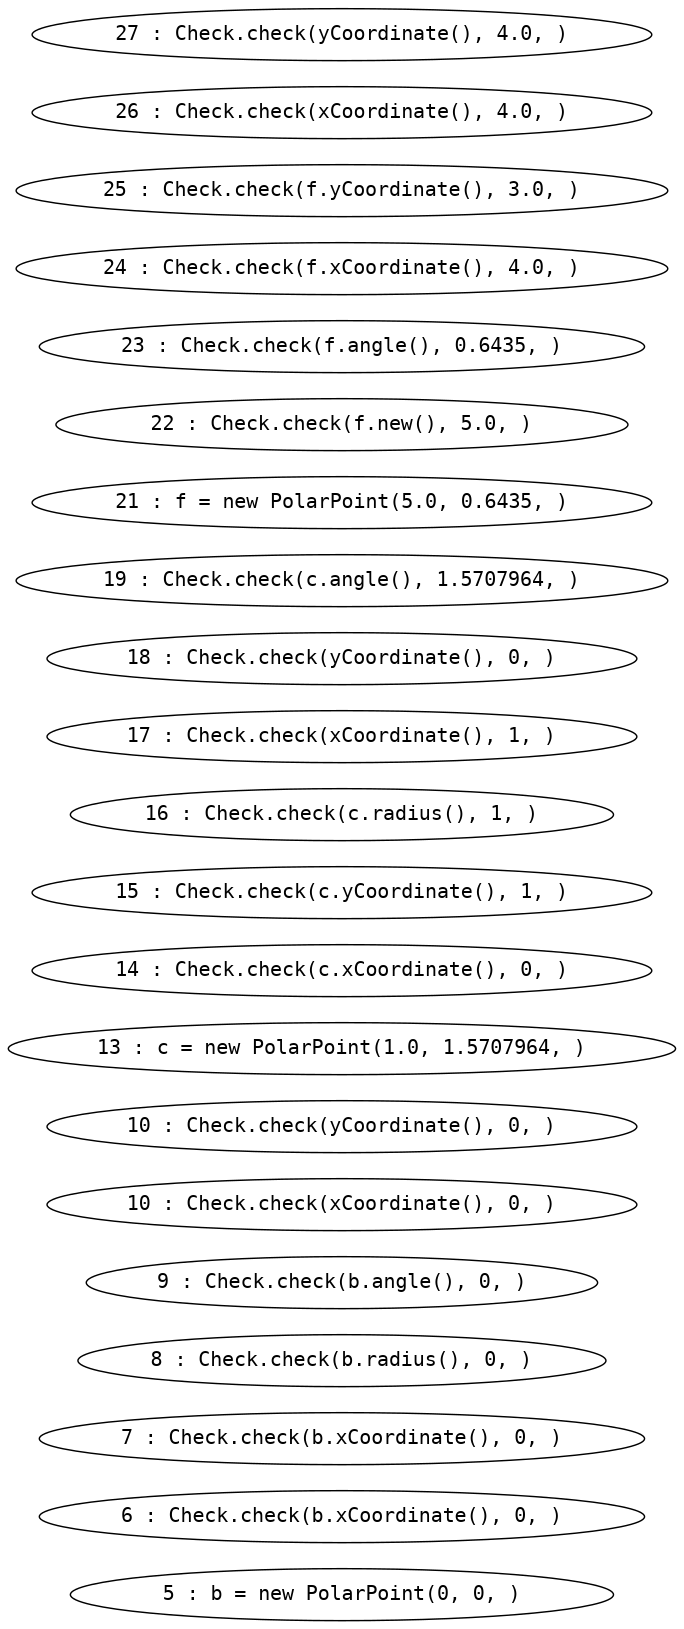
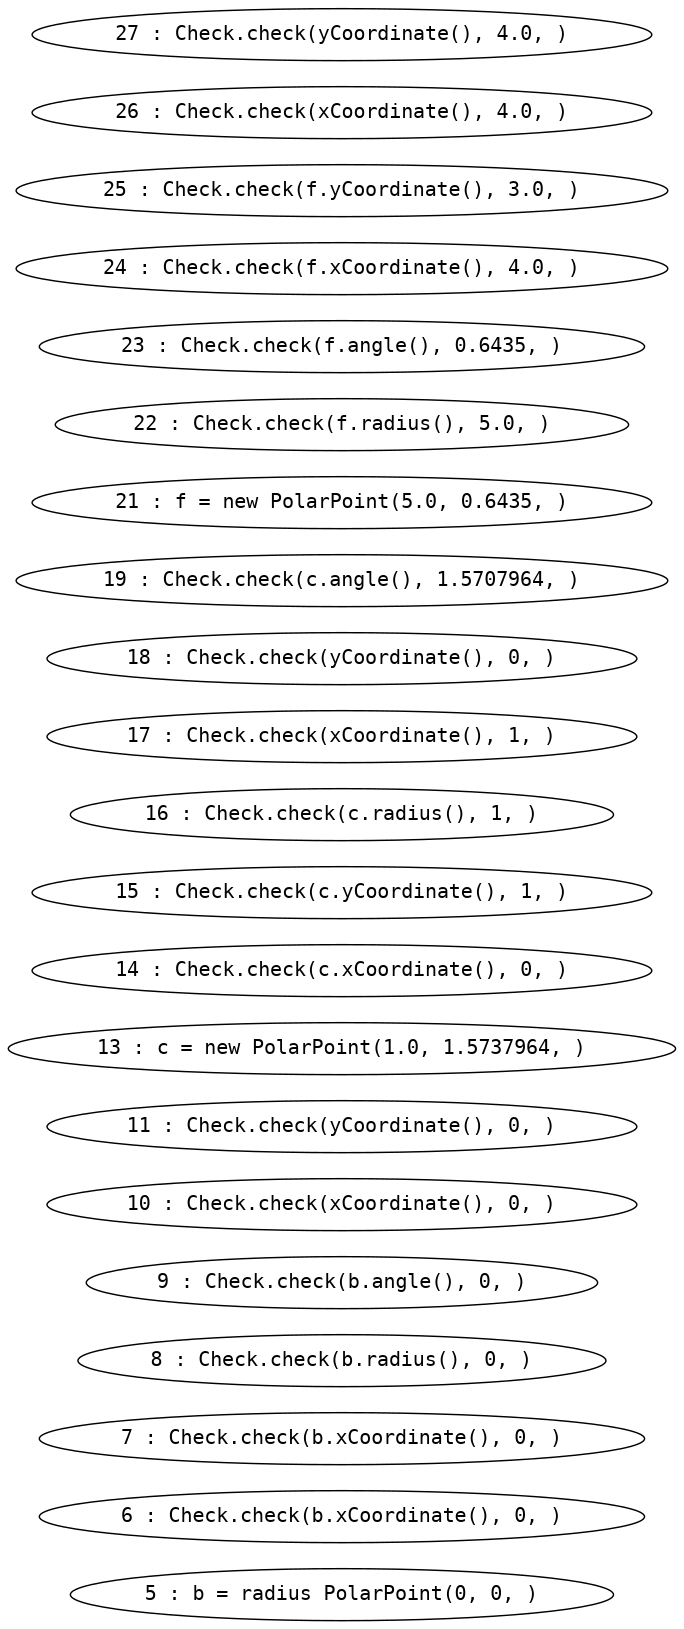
(342, 425) -> (342, 425)
(342, 1049) -> (342, 1049)
(342, 1127) -> (342, 1127)
(342, 1595) -> (342, 1595)
